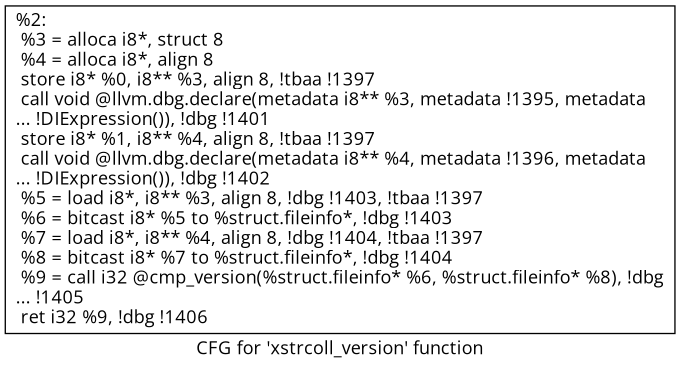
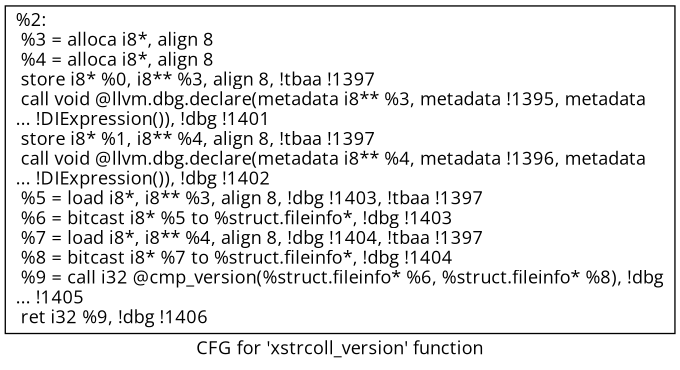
(120, 40) -> (116, 40)
